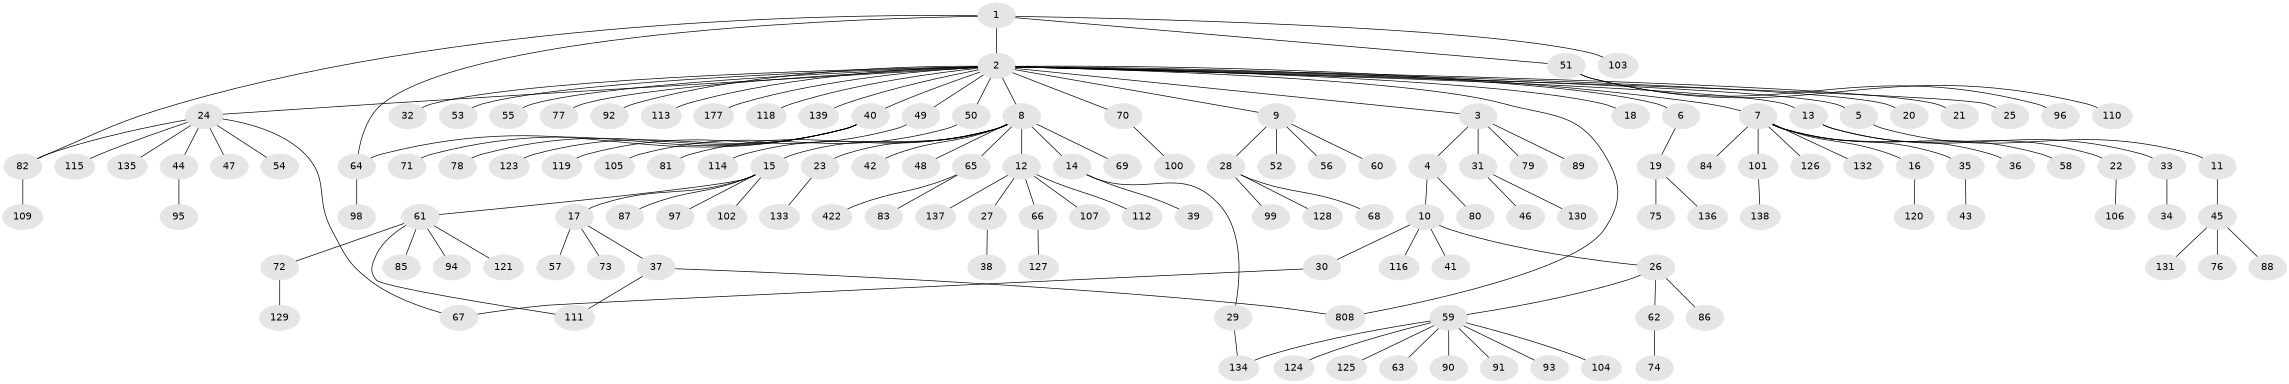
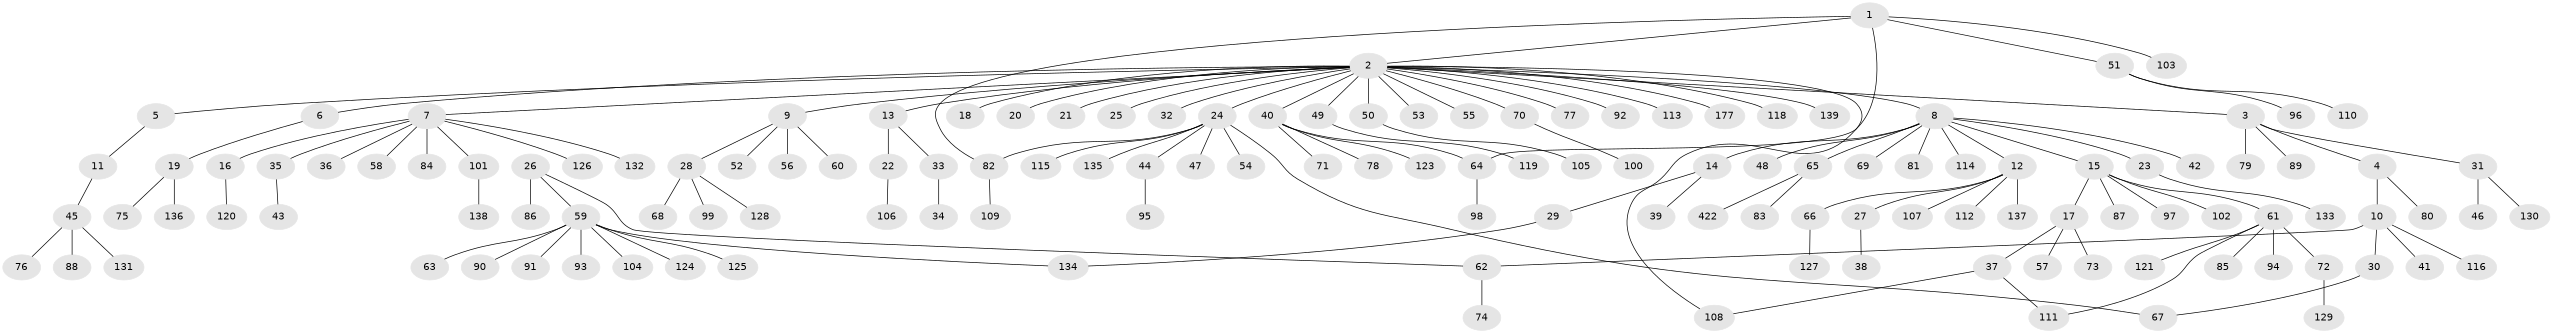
(1537, 251) -> (1932, 248)
(1345, 318) -> (1714, 318)
